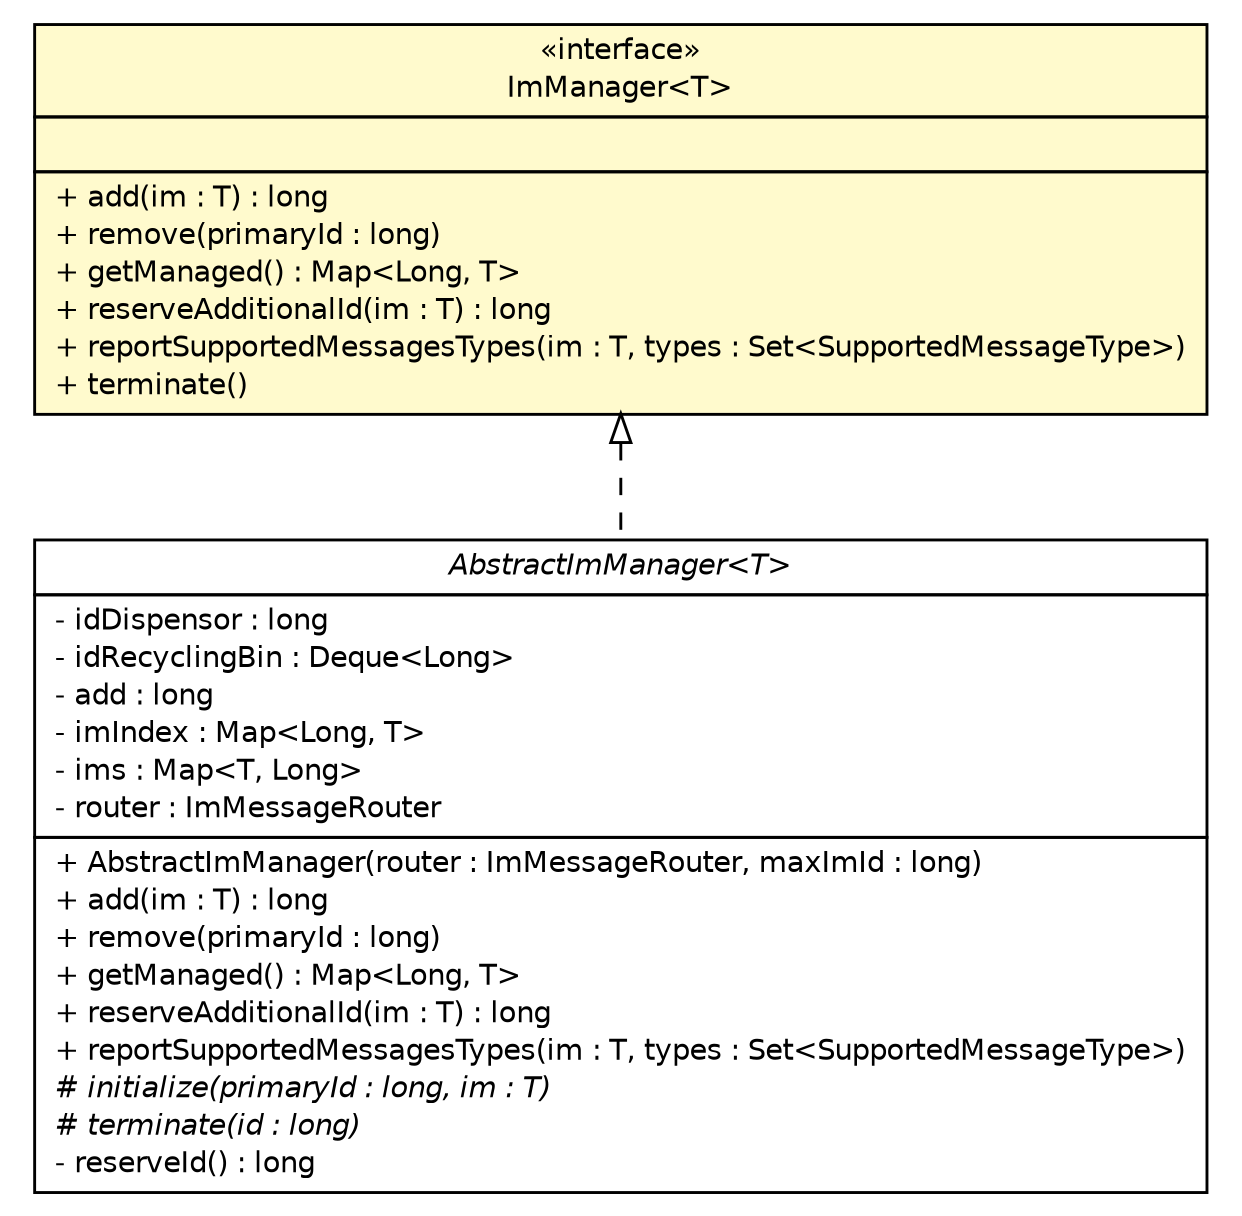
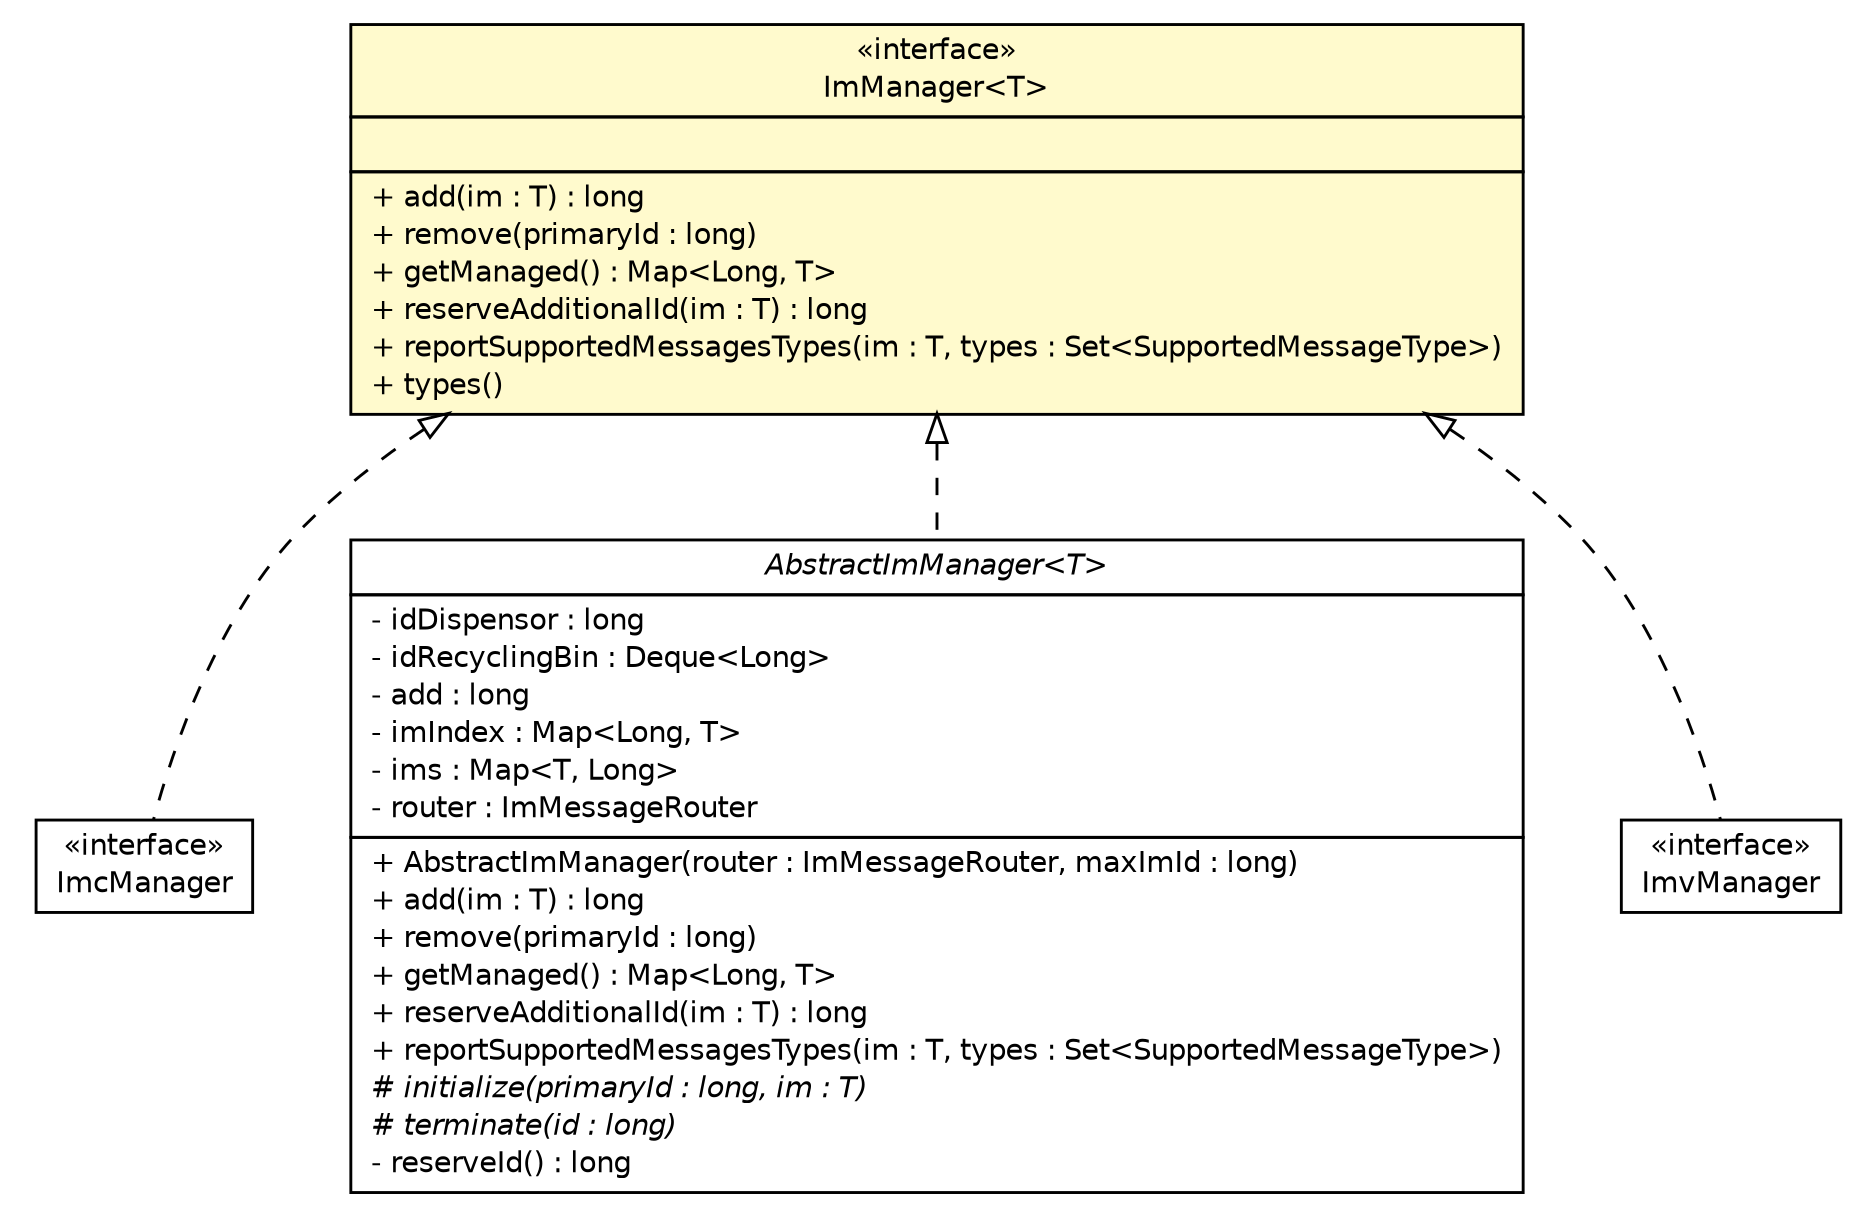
(152, 385) -> (437, 385)
none -> (143, 866)
none -> (1731, 866)
